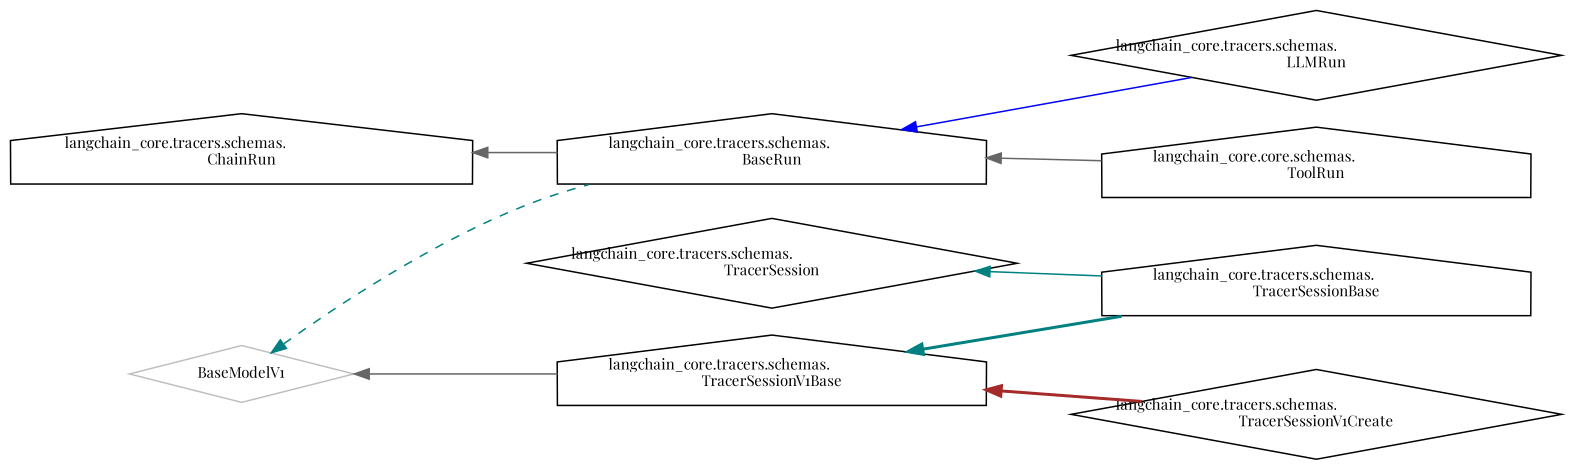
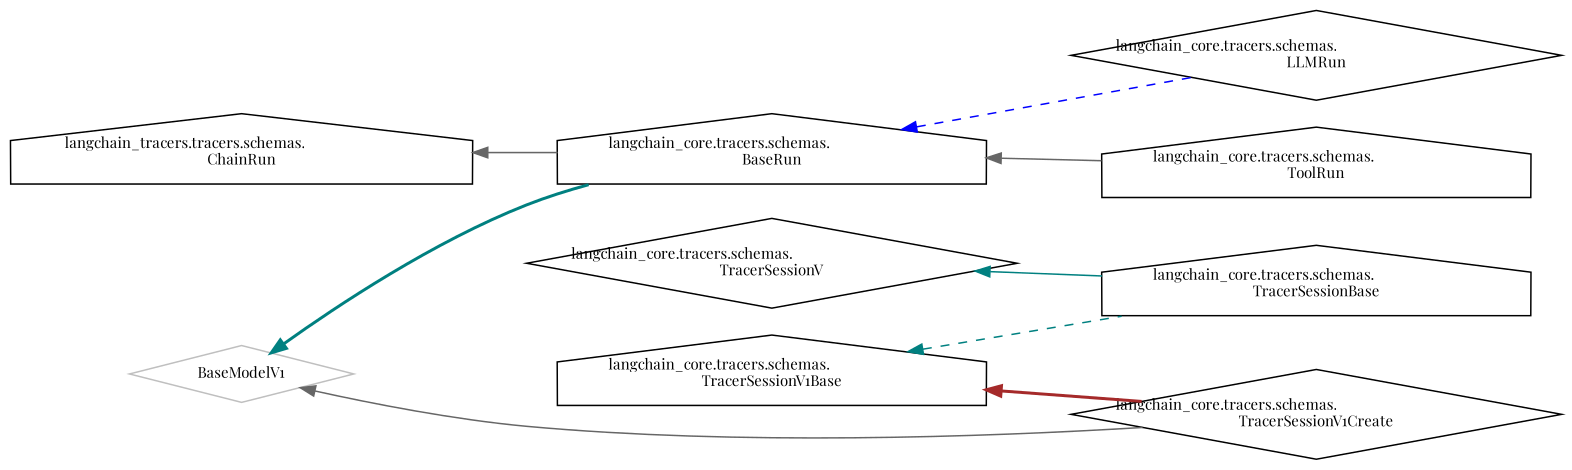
(1054, 102) -> (1054, 102)
(242, 153) -> (242, 153)
(1316, 166) -> (1316, 166)
(430, 251) -> (430, 251)
(772, 263) -> (772, 263)
(1022, 333) -> (1022, 333)
(464, 374) -> (727, 437)
